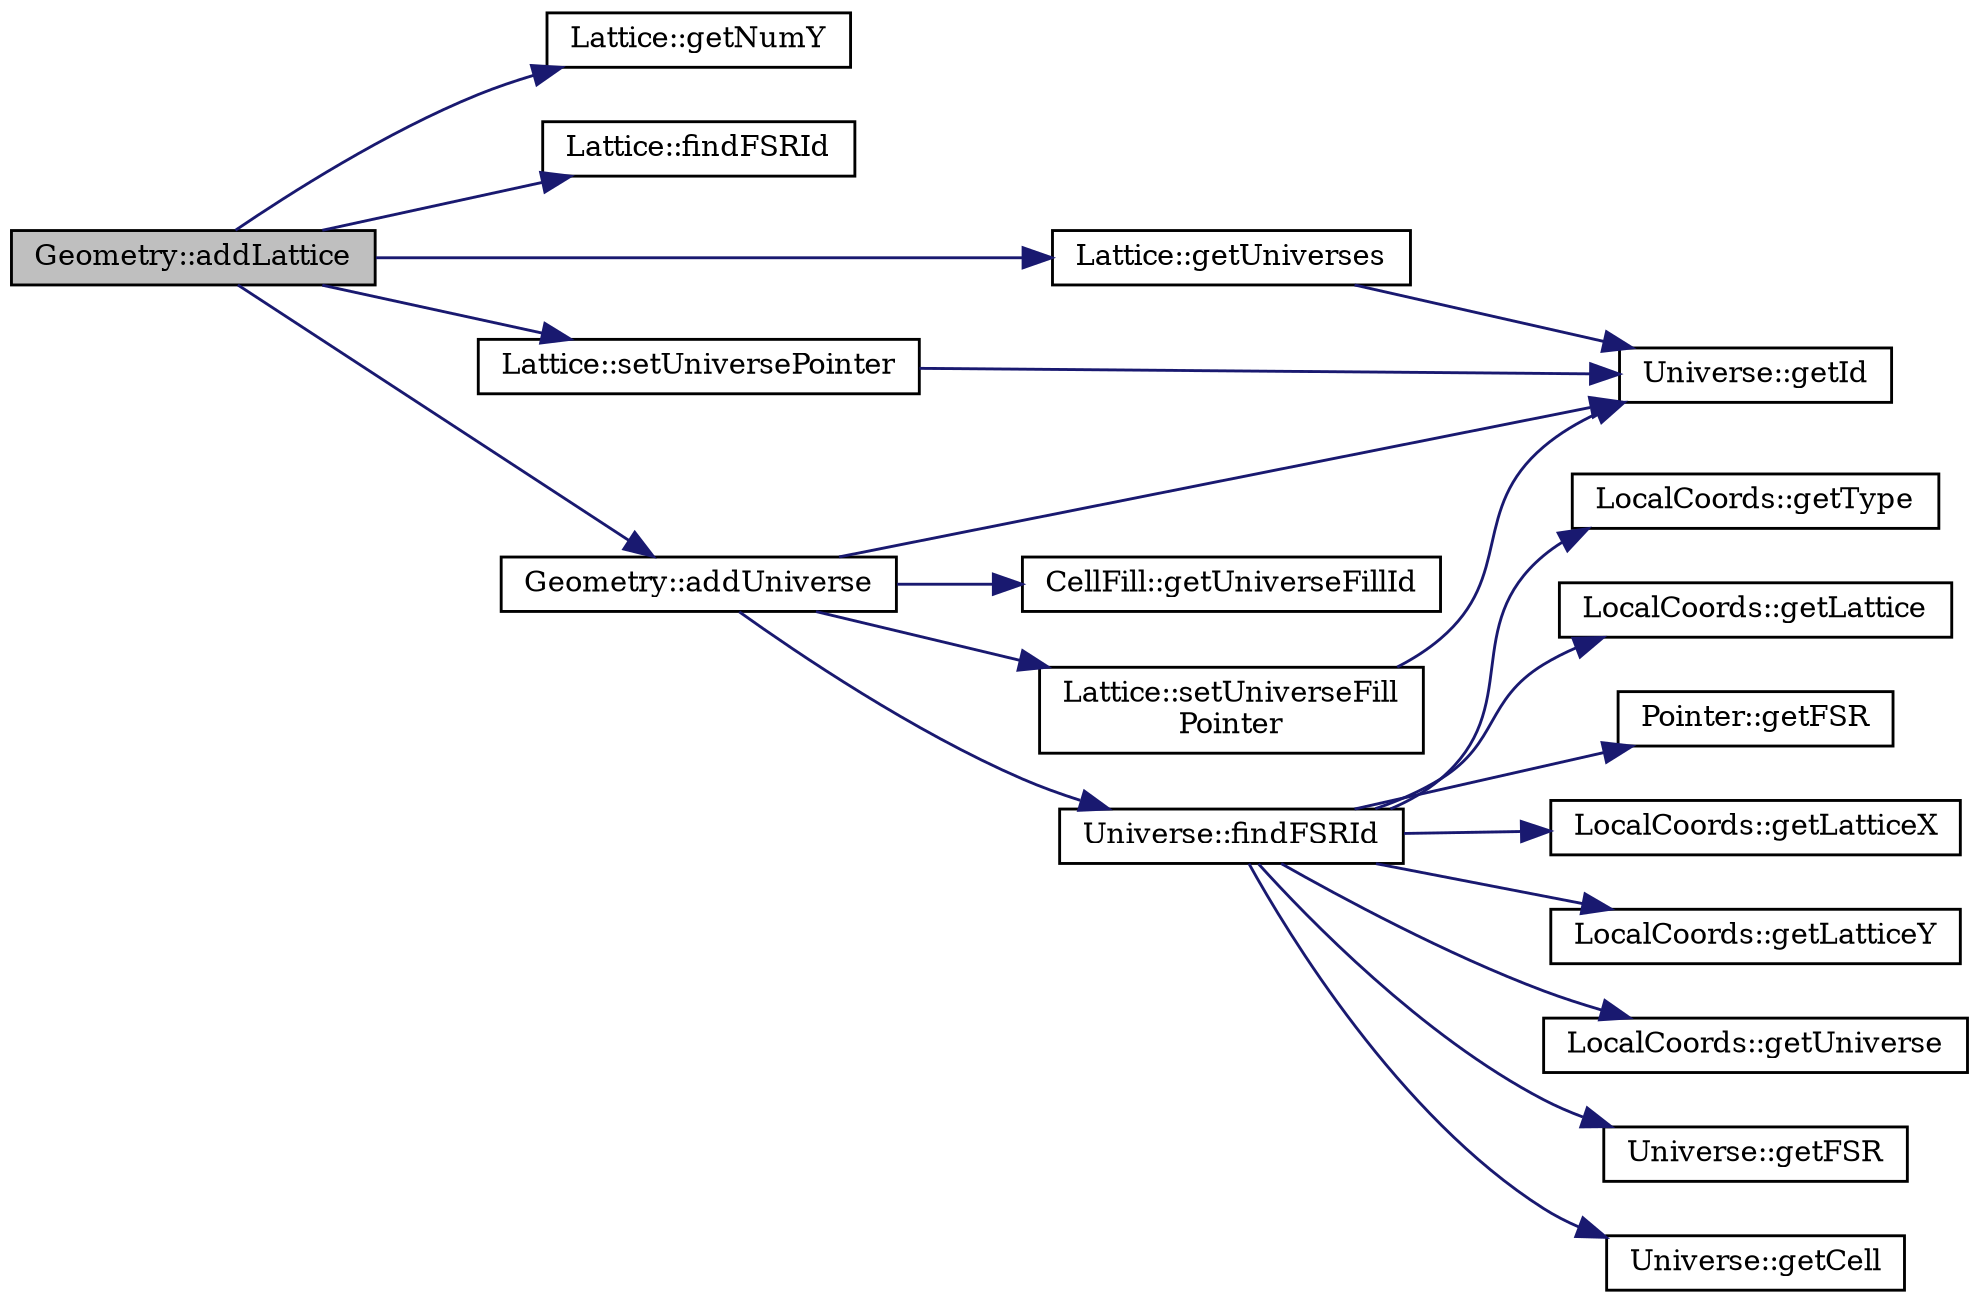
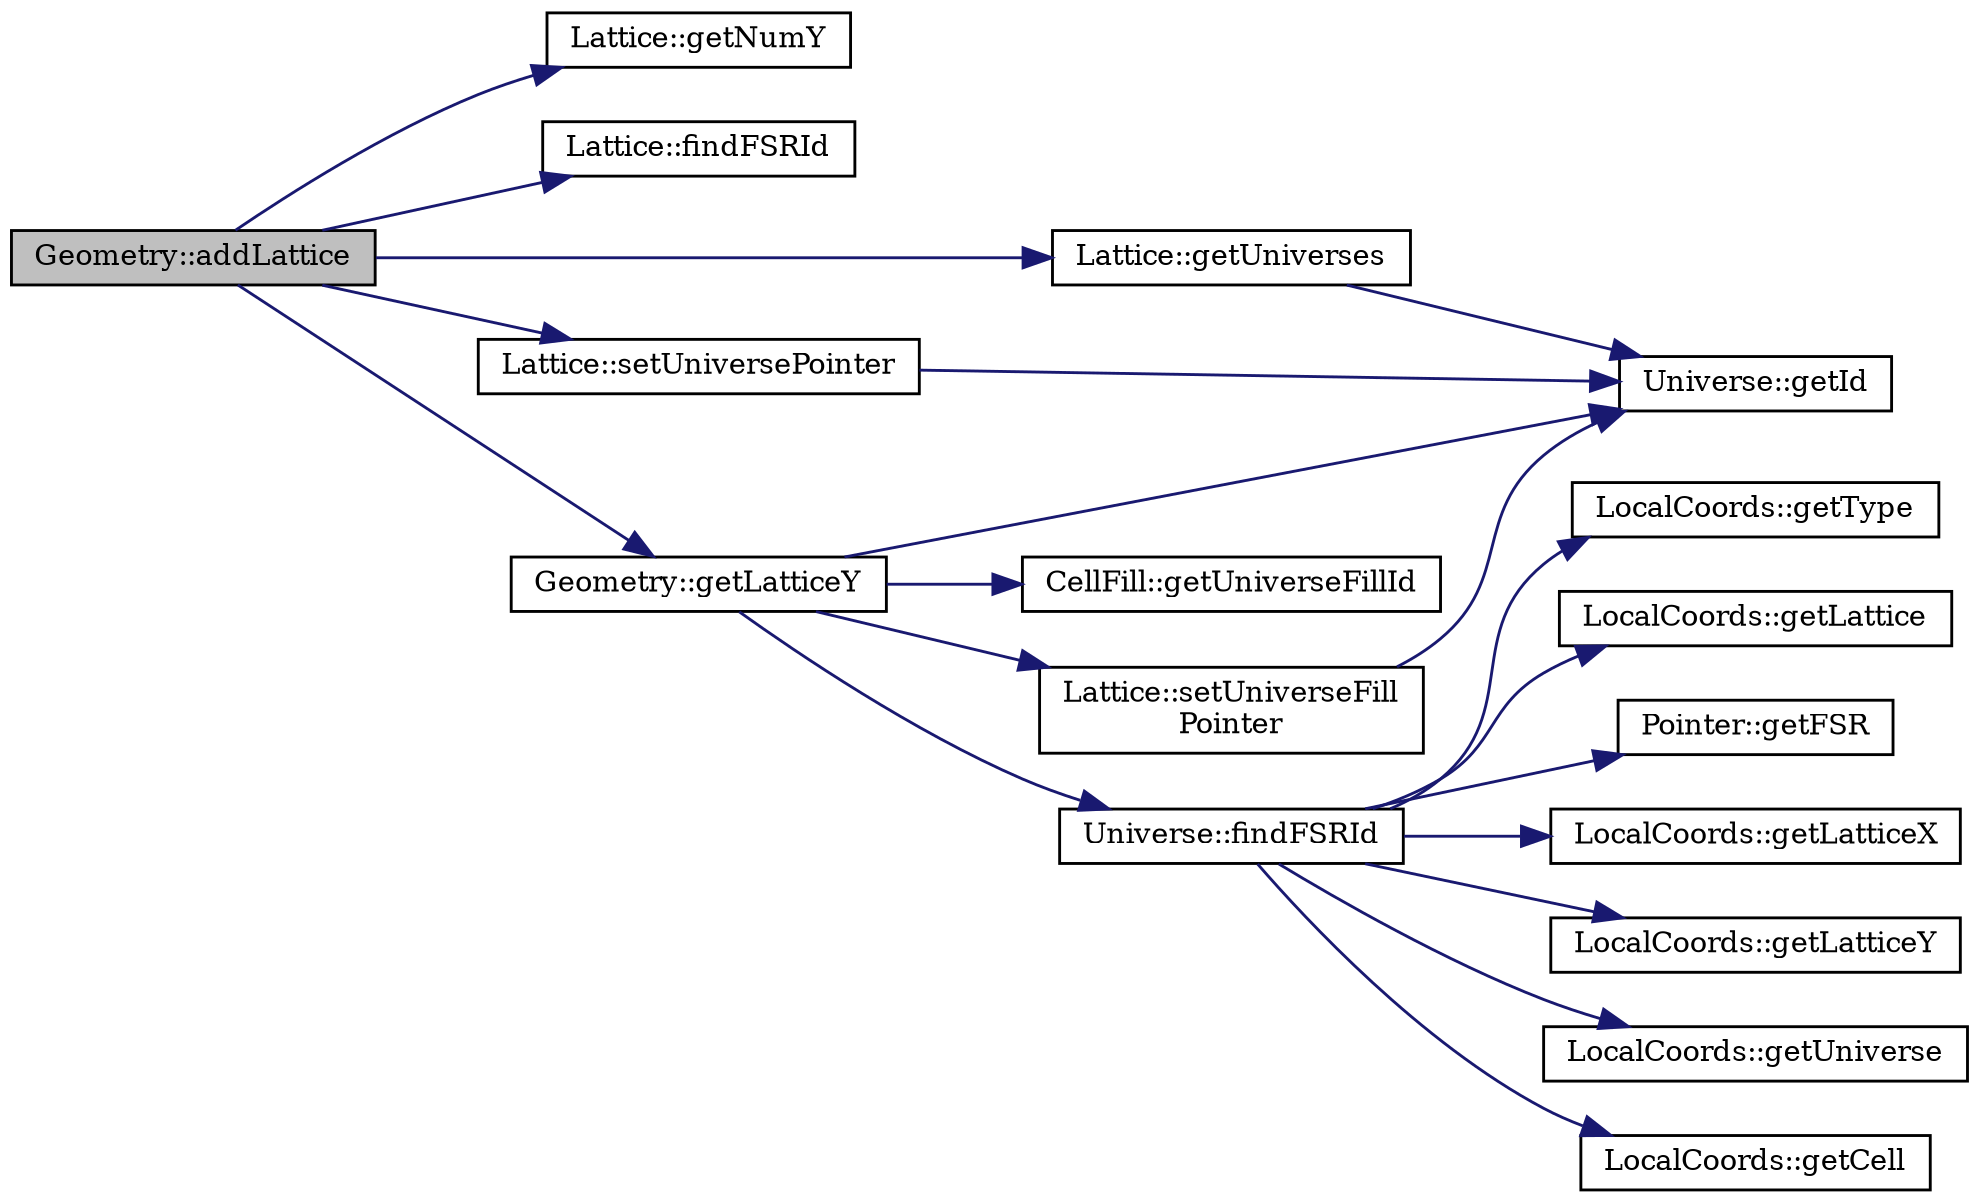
(699, 584) -> (699, 584)
(1756, 1154) -> none
(1756, 1263) -> (1756, 1163)
